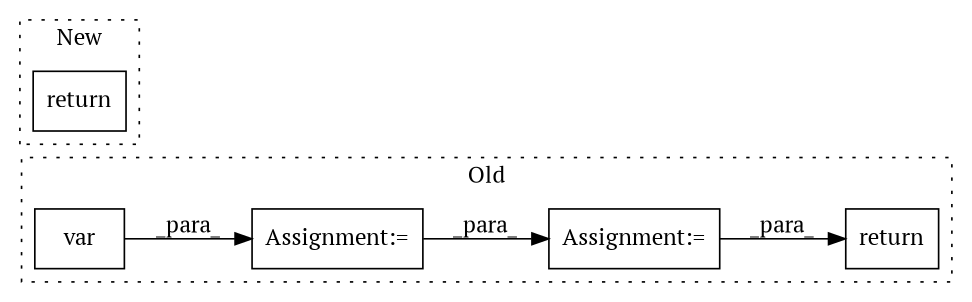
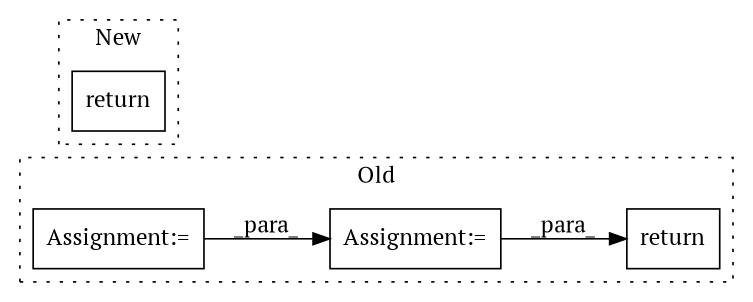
(80, 239) -> none
